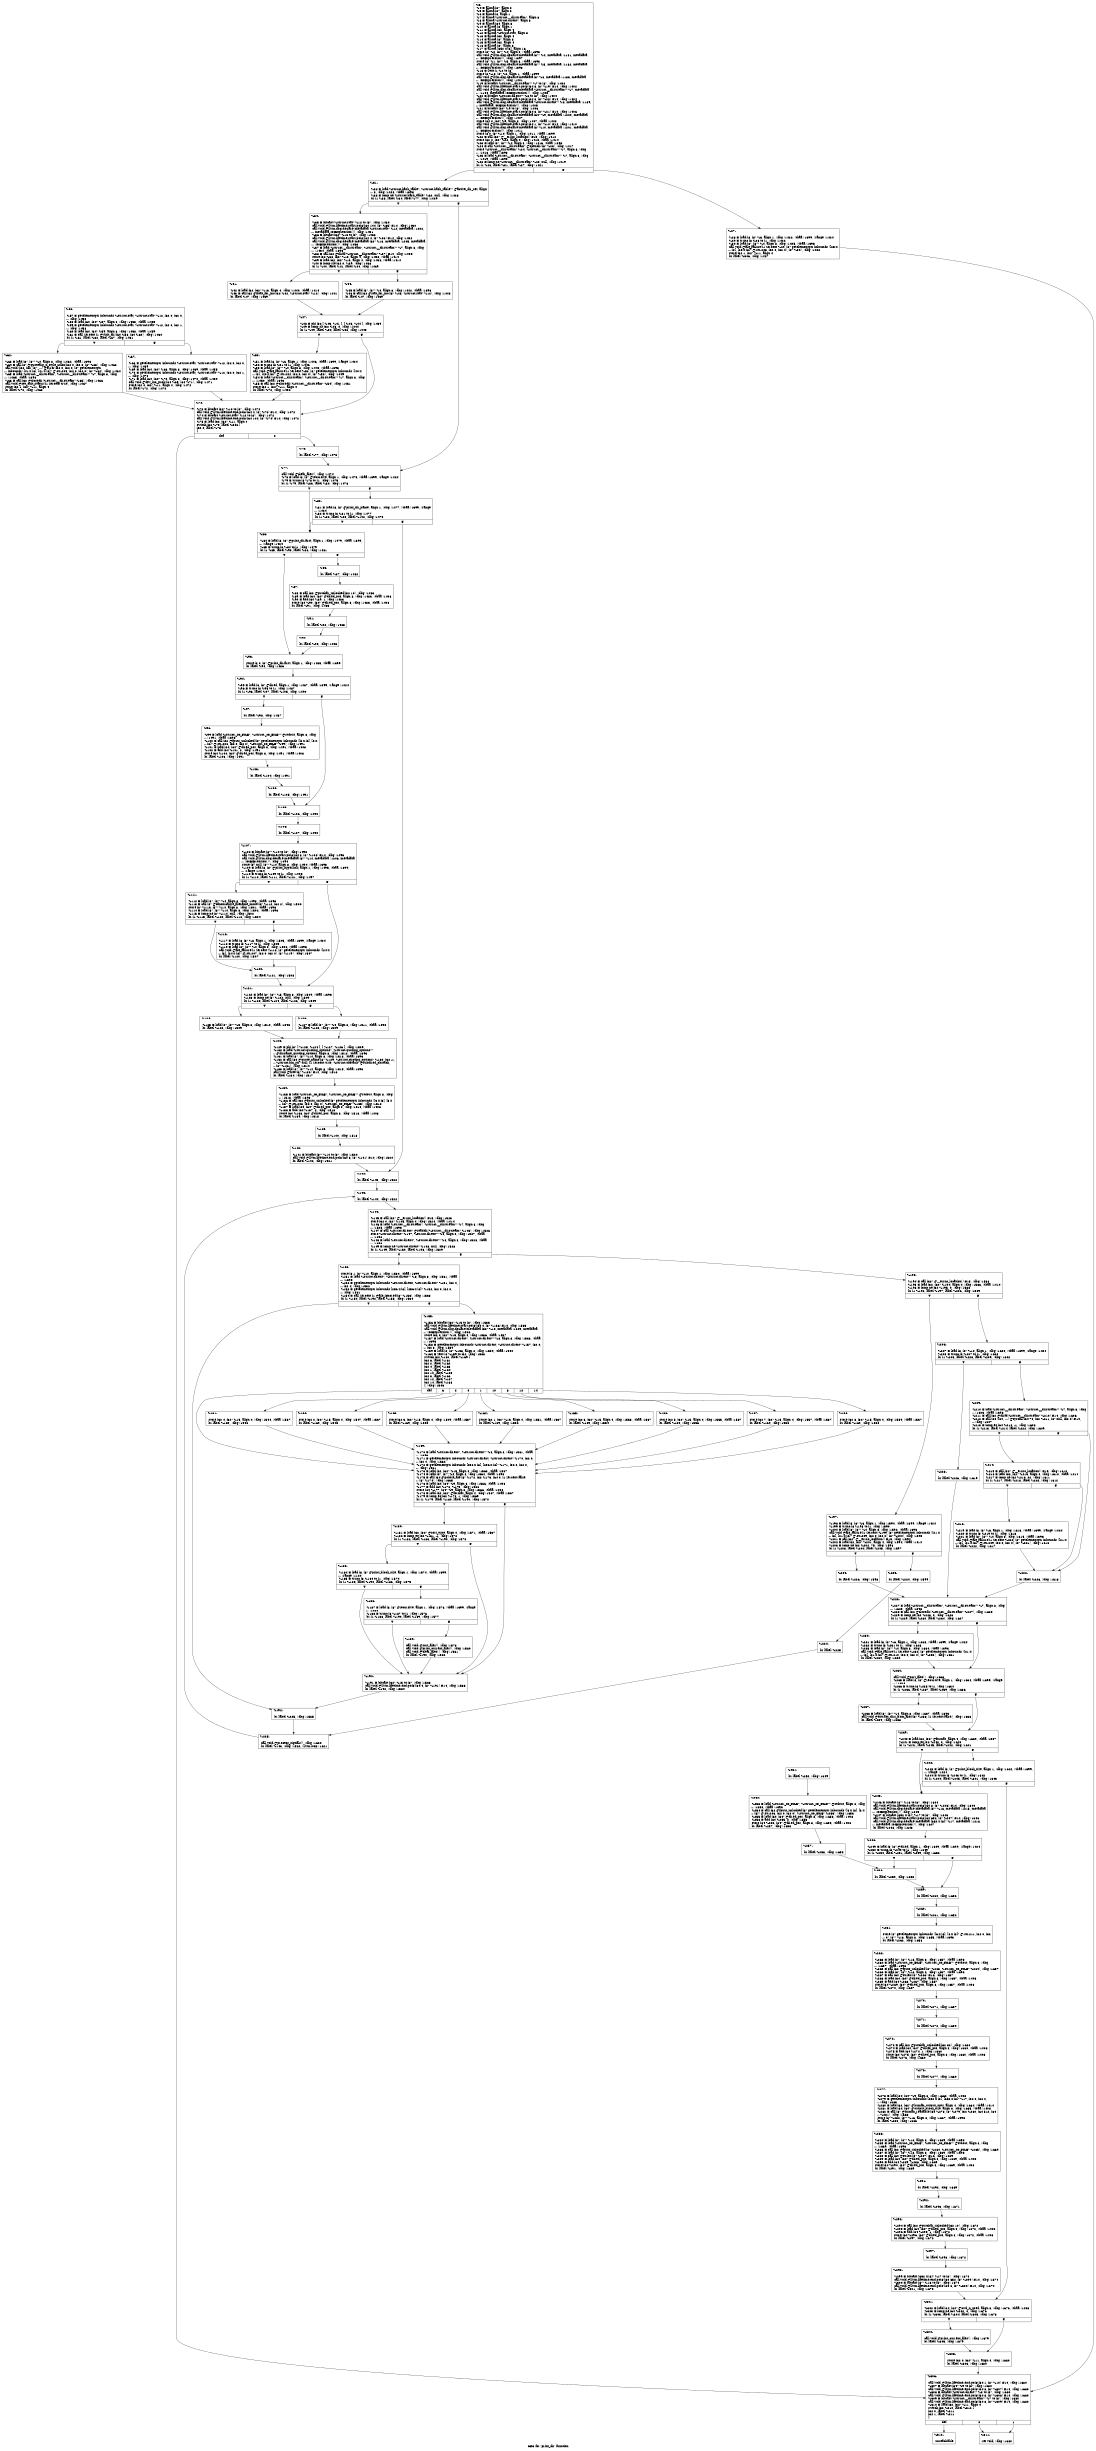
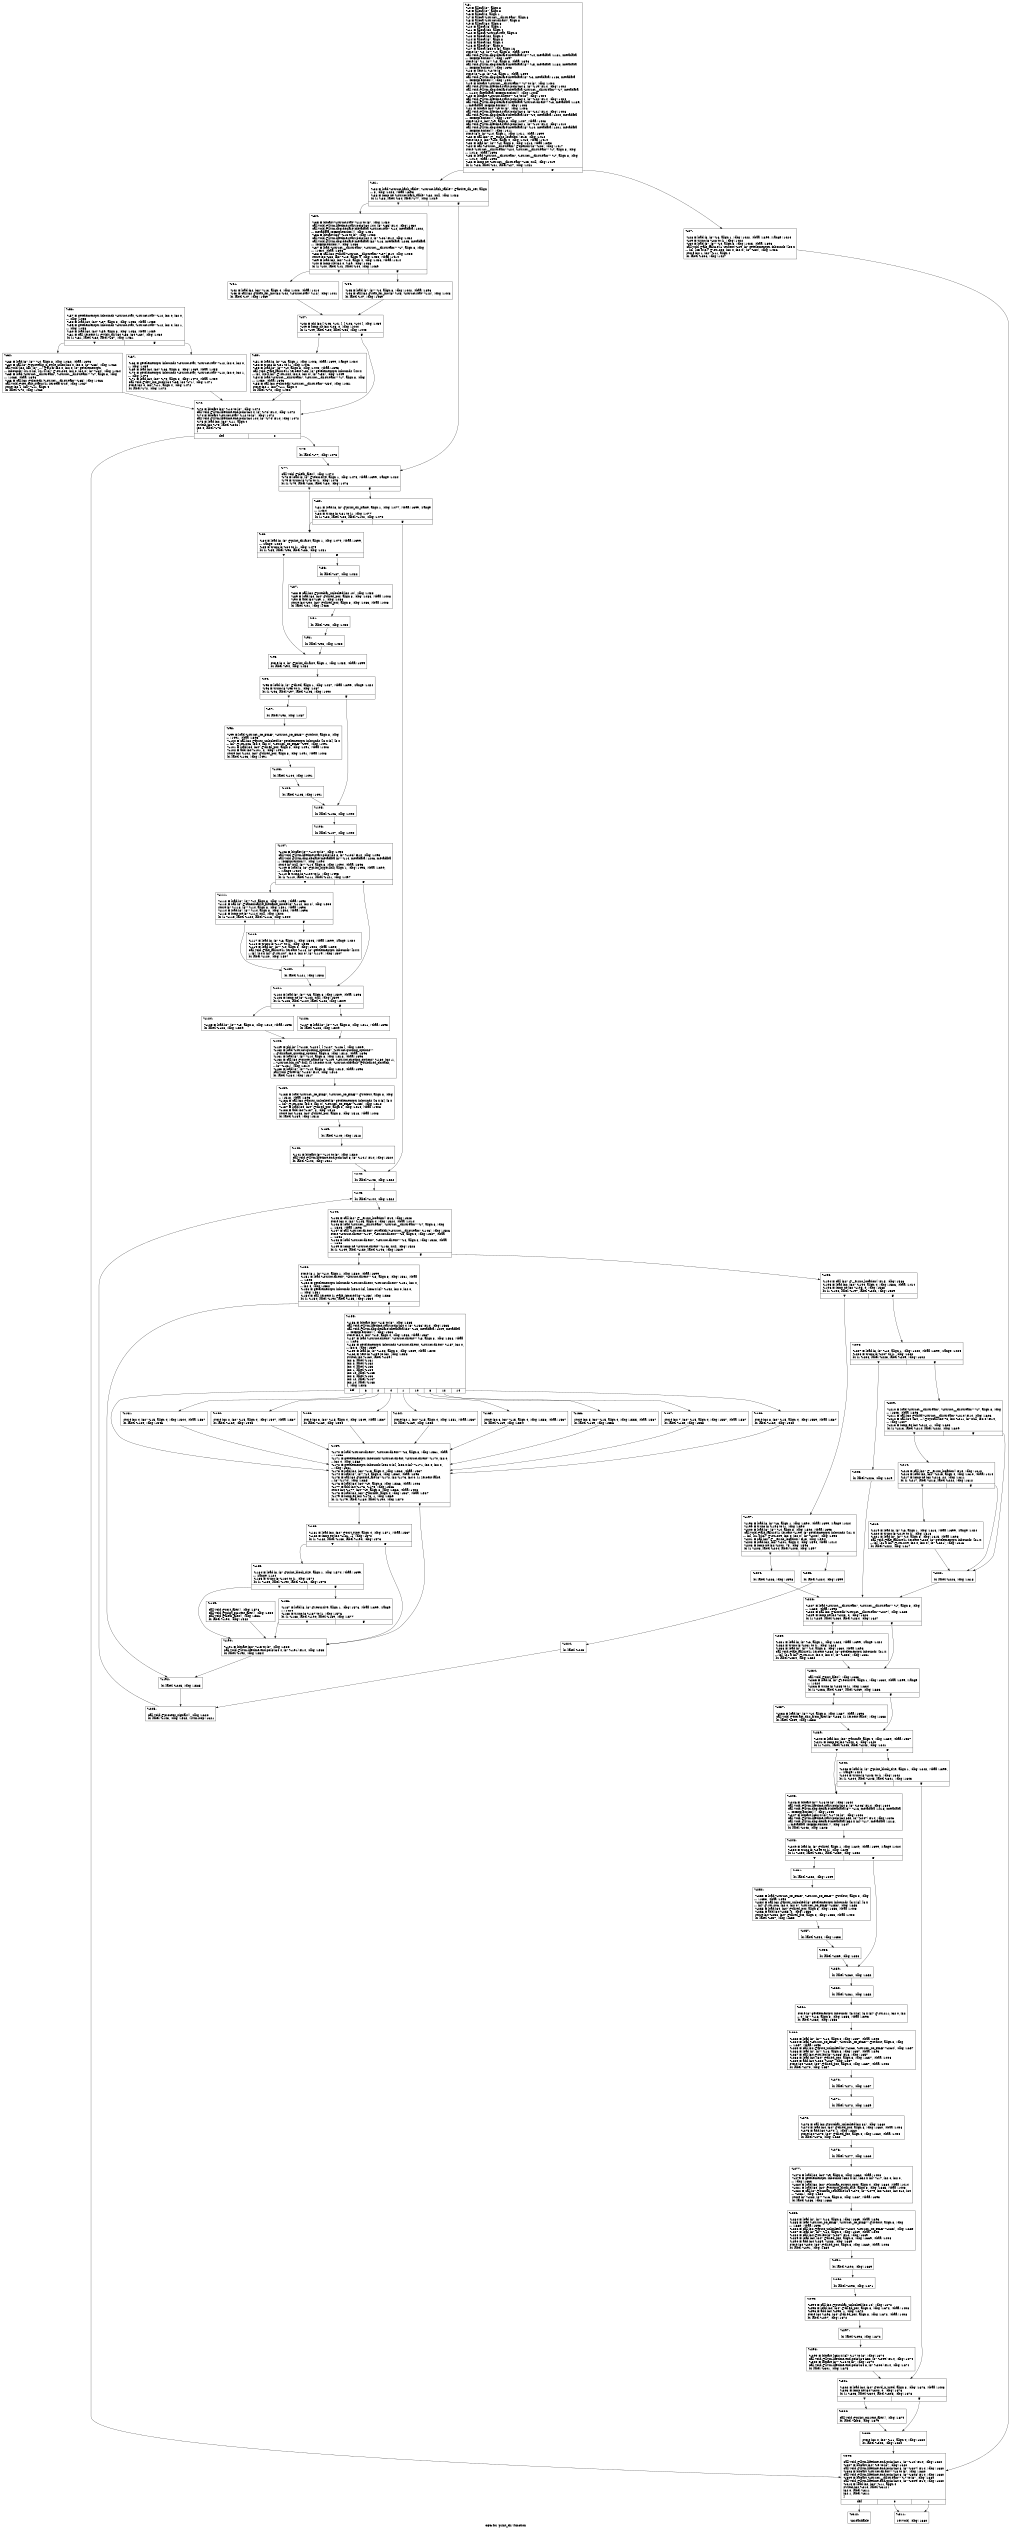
(448, 1630) -> none
(894, 1863) -> (814, 1863)
